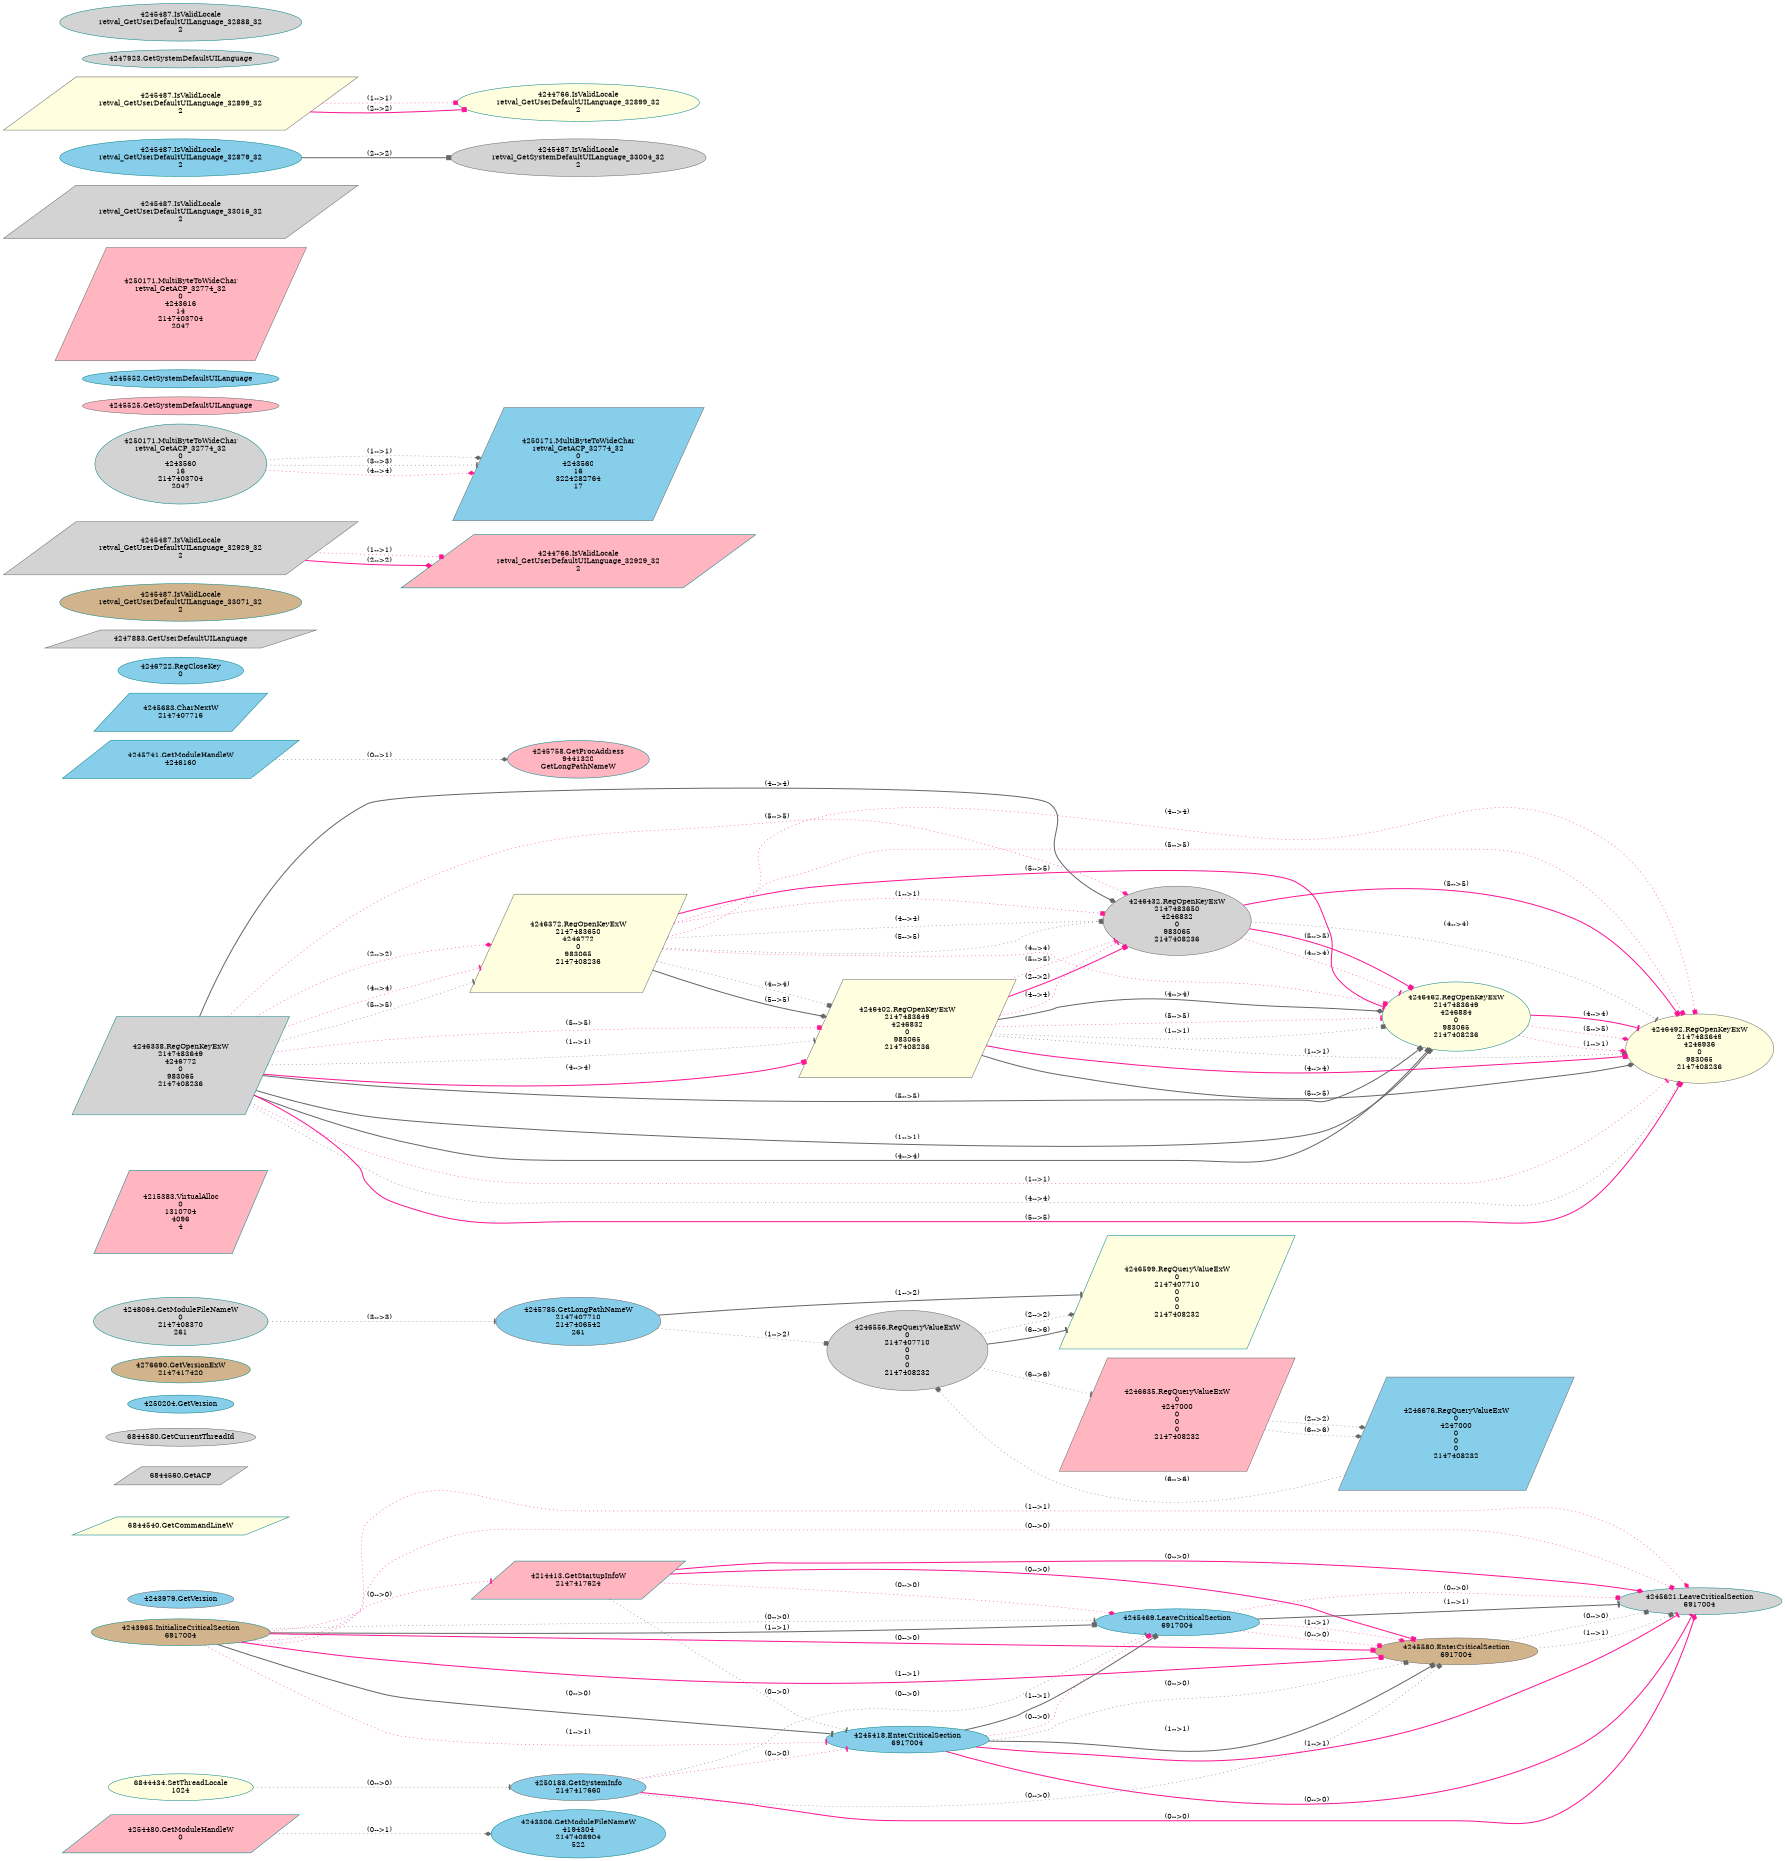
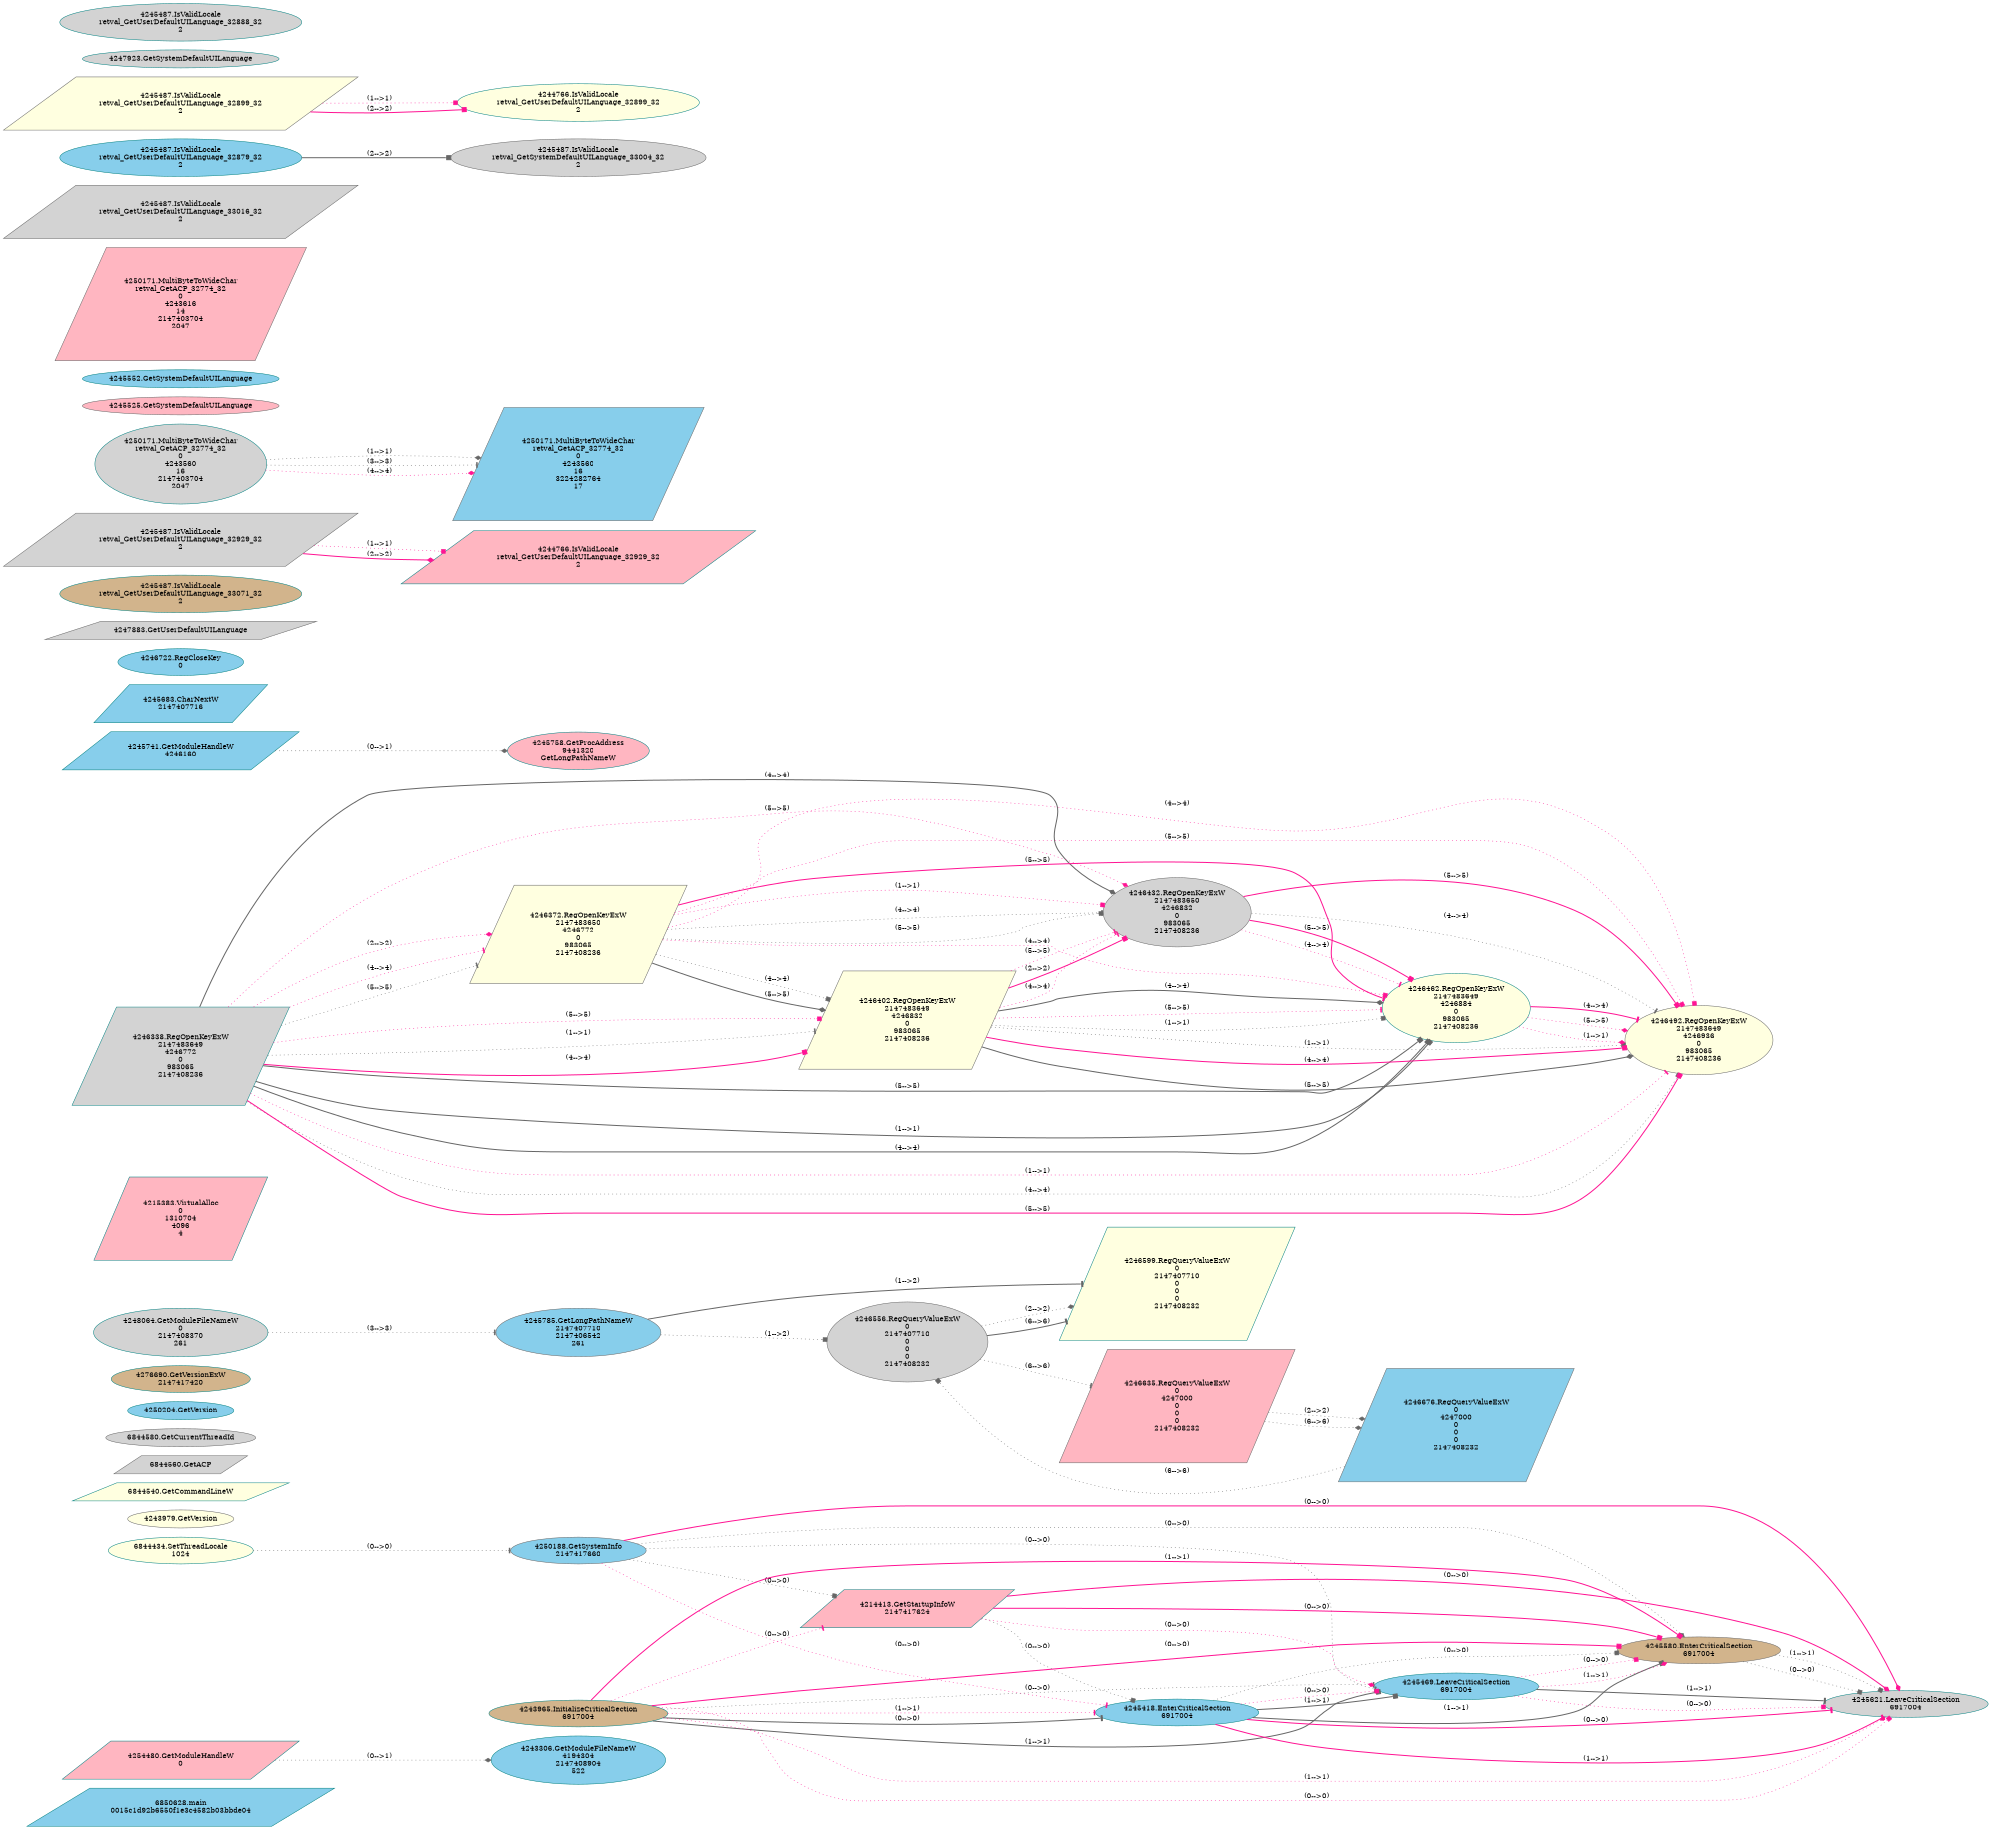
none -> (730, 1577)
(181, 1599) -> (181, 1519)
(725, 1670) -> (1046, 1666)
(1051, 1799) -> (1173, 1527)
none -> (181, 1807)
